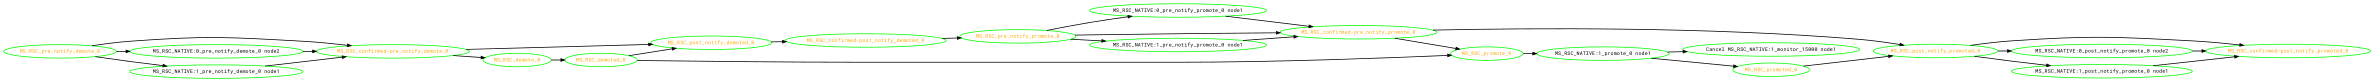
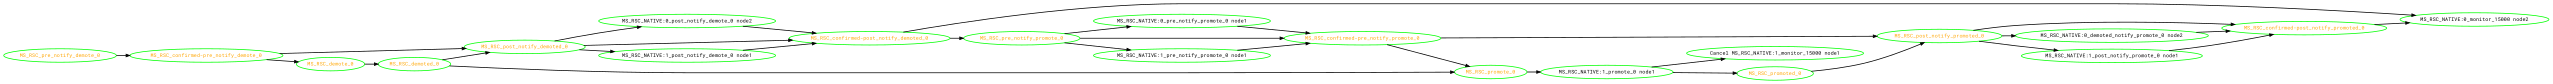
none -> (2474, 20)
none -> (687, 21)
(216, 51) -> none
(2102, 51) -> (2112, 36)
none -> (687, 56)
(216, 72) -> none
